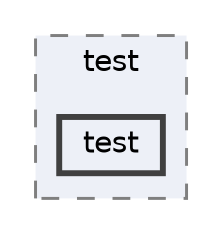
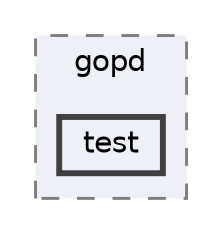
(111, 64) -> (111, 64)
